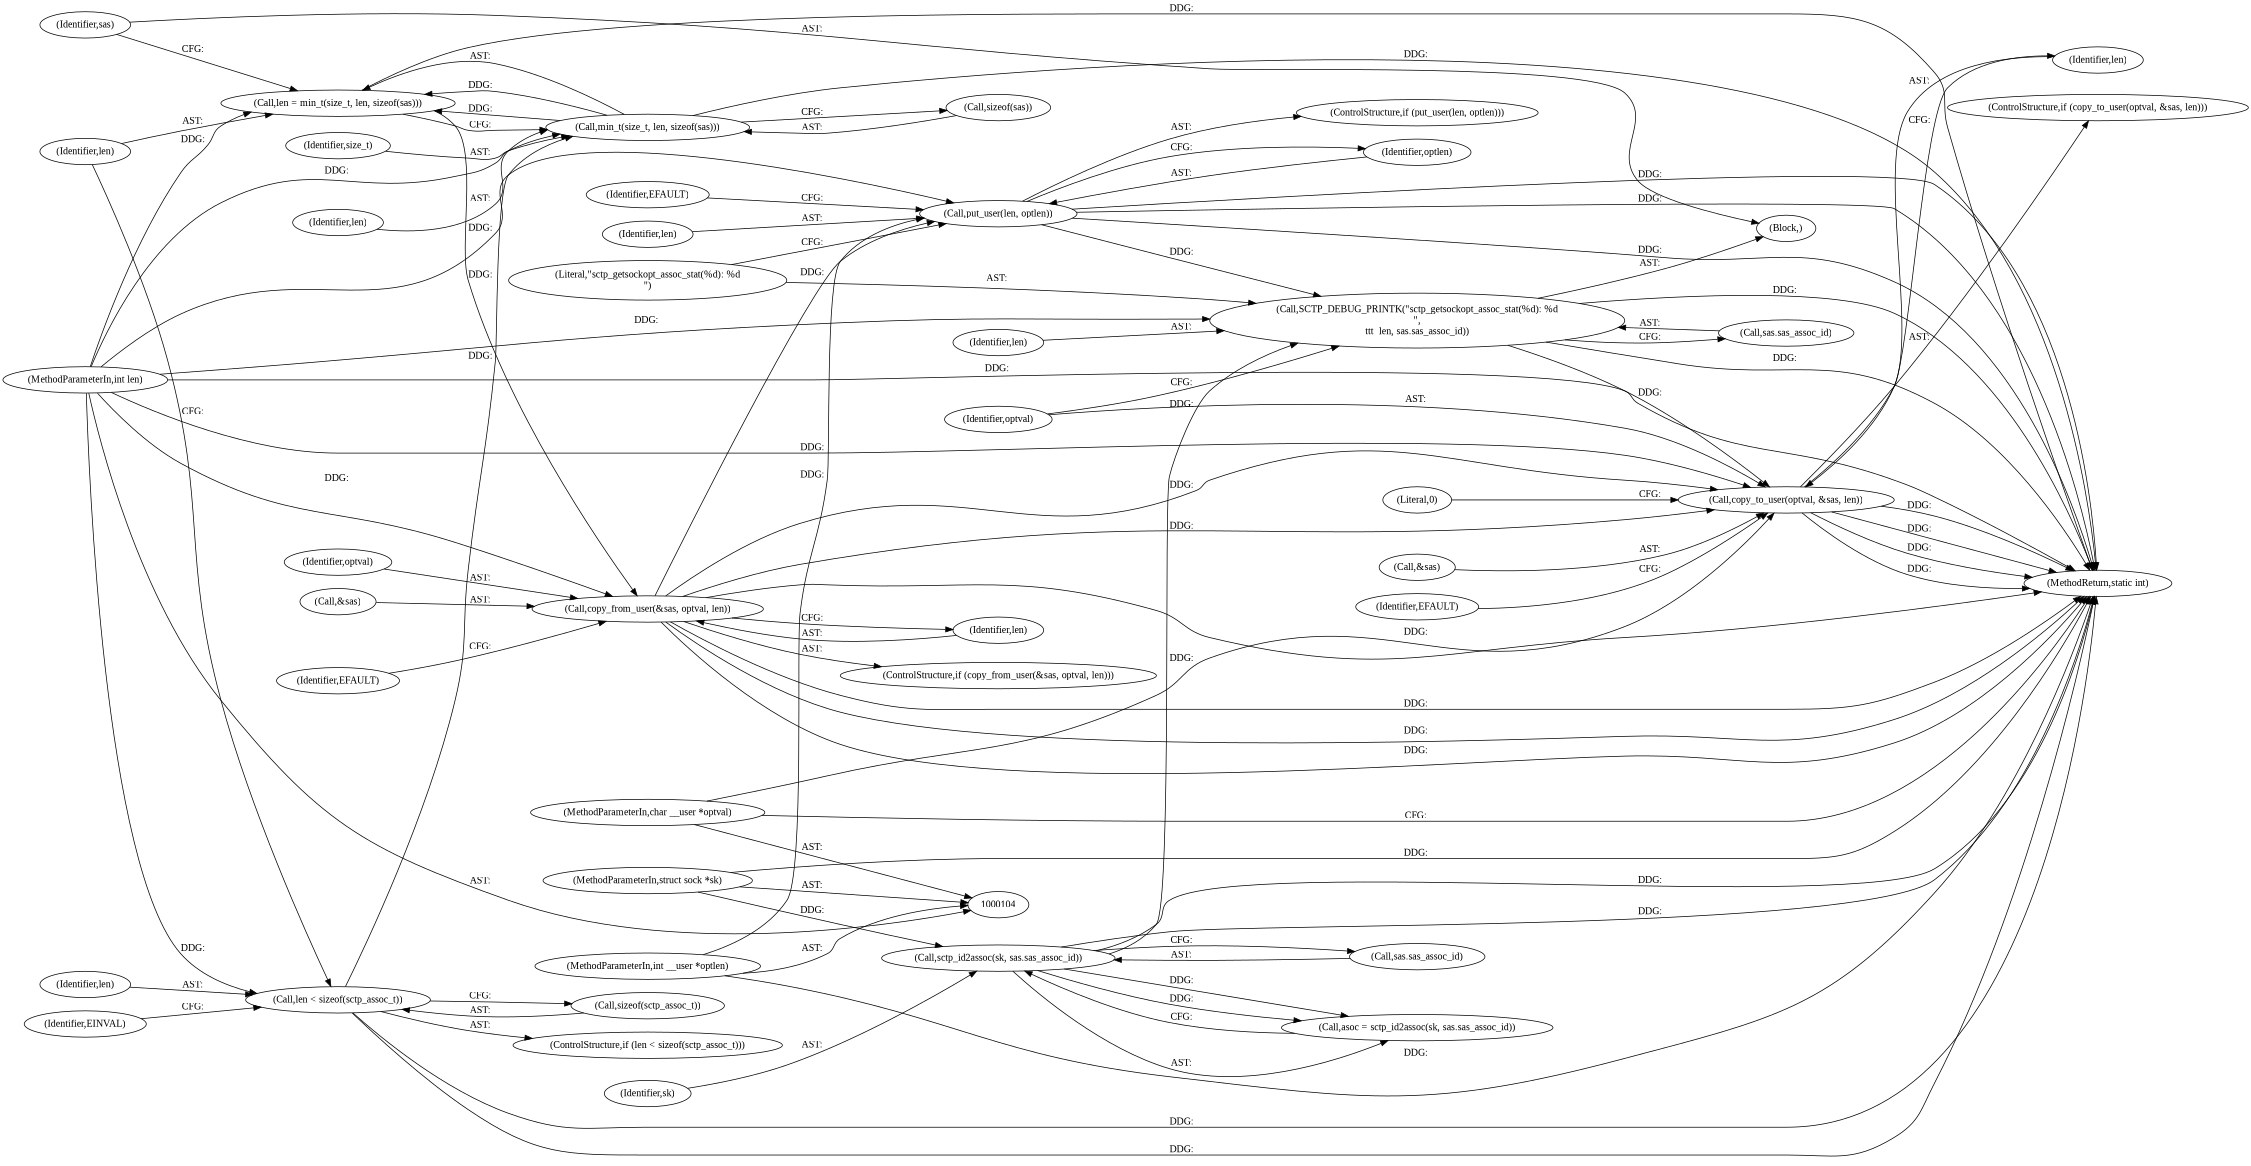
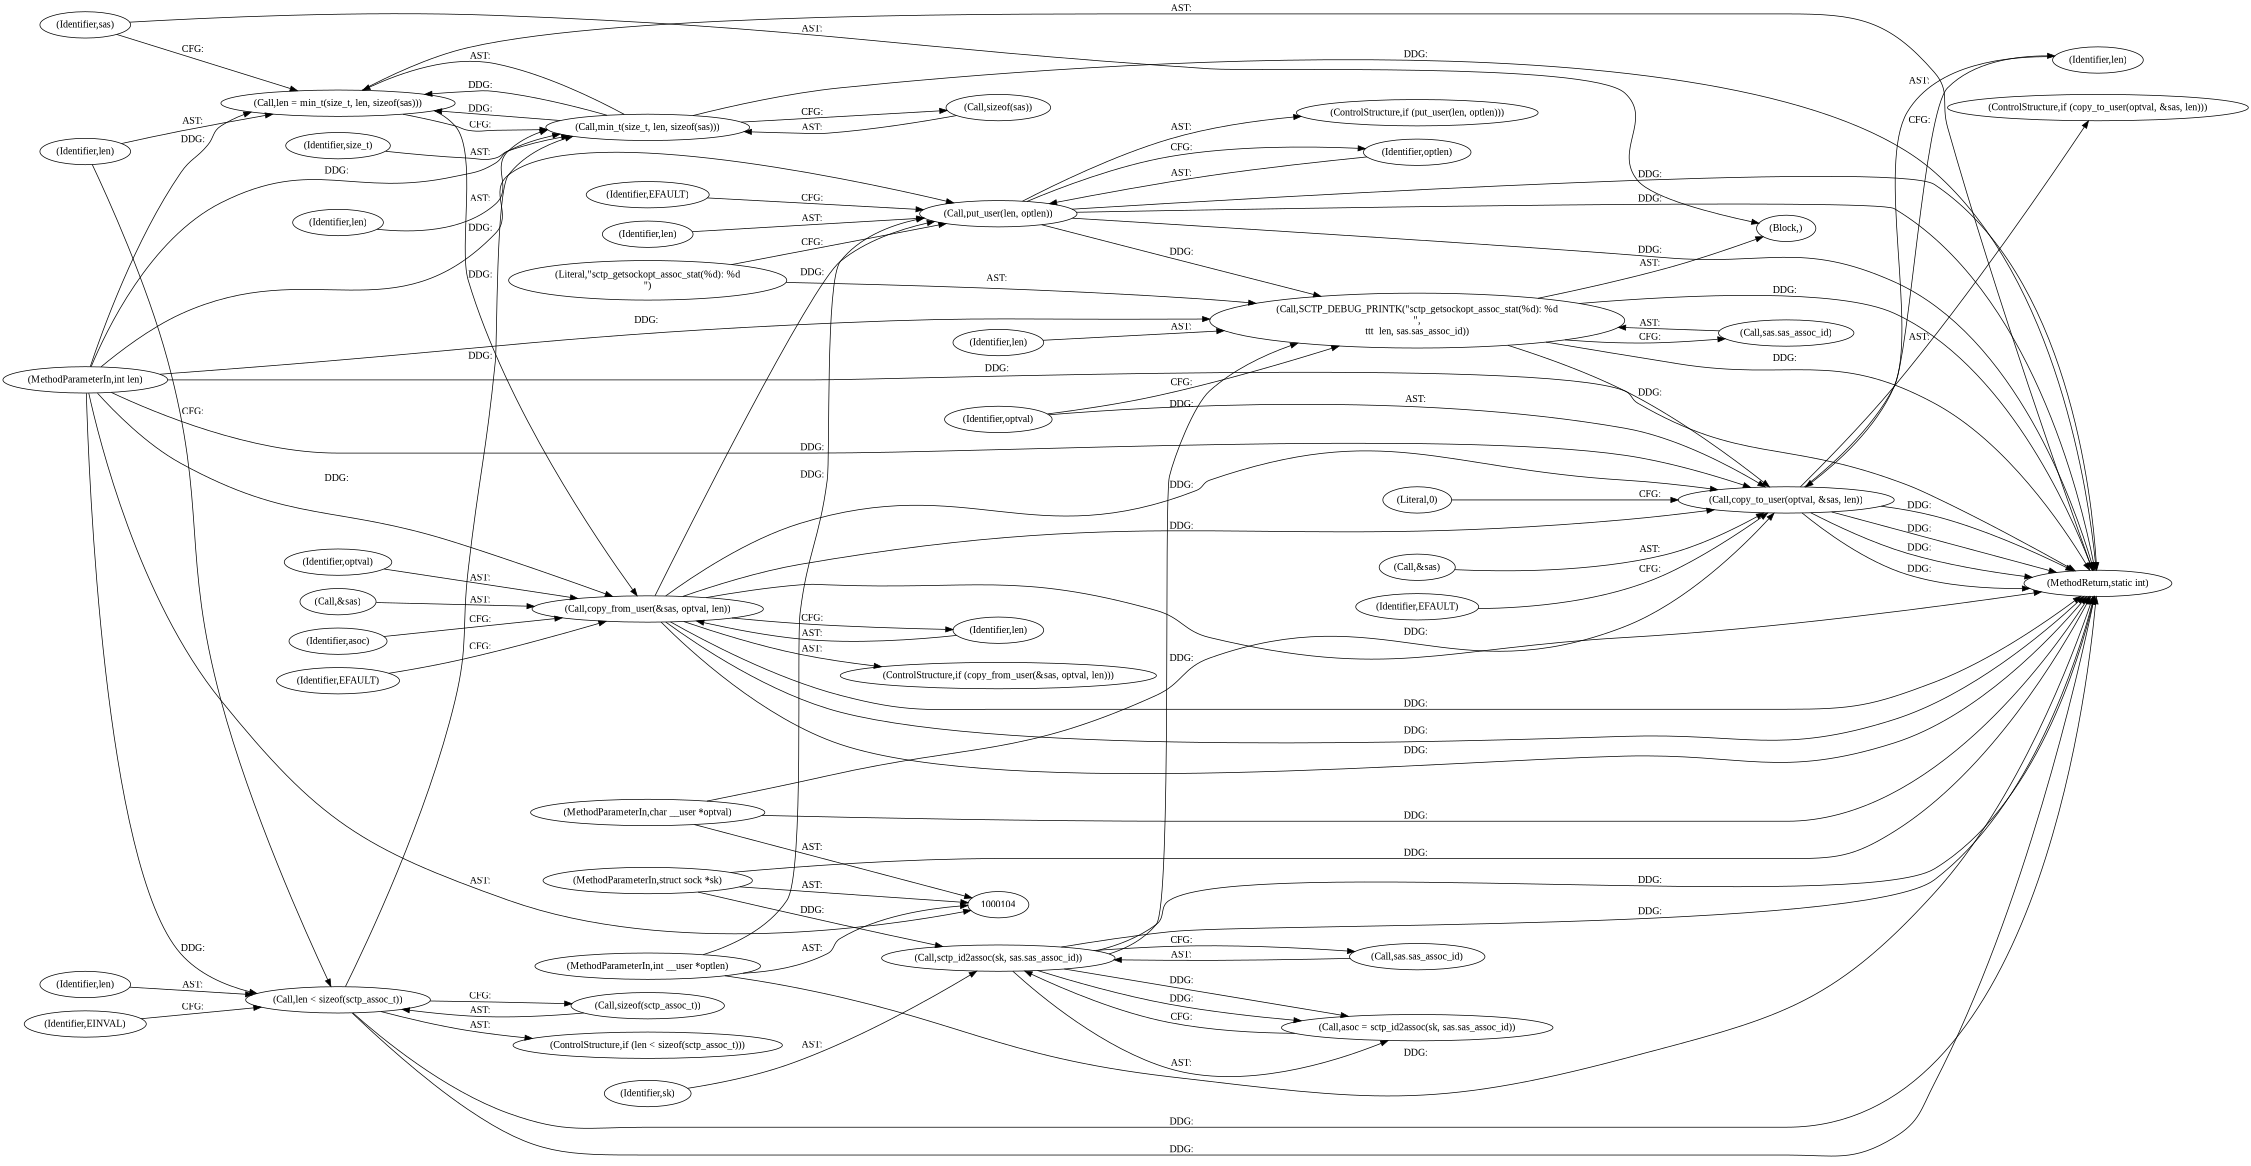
(1183, 8) -> (1183, 8)
none -> (338, 641)
(1417, 816) -> (1417, 816)
